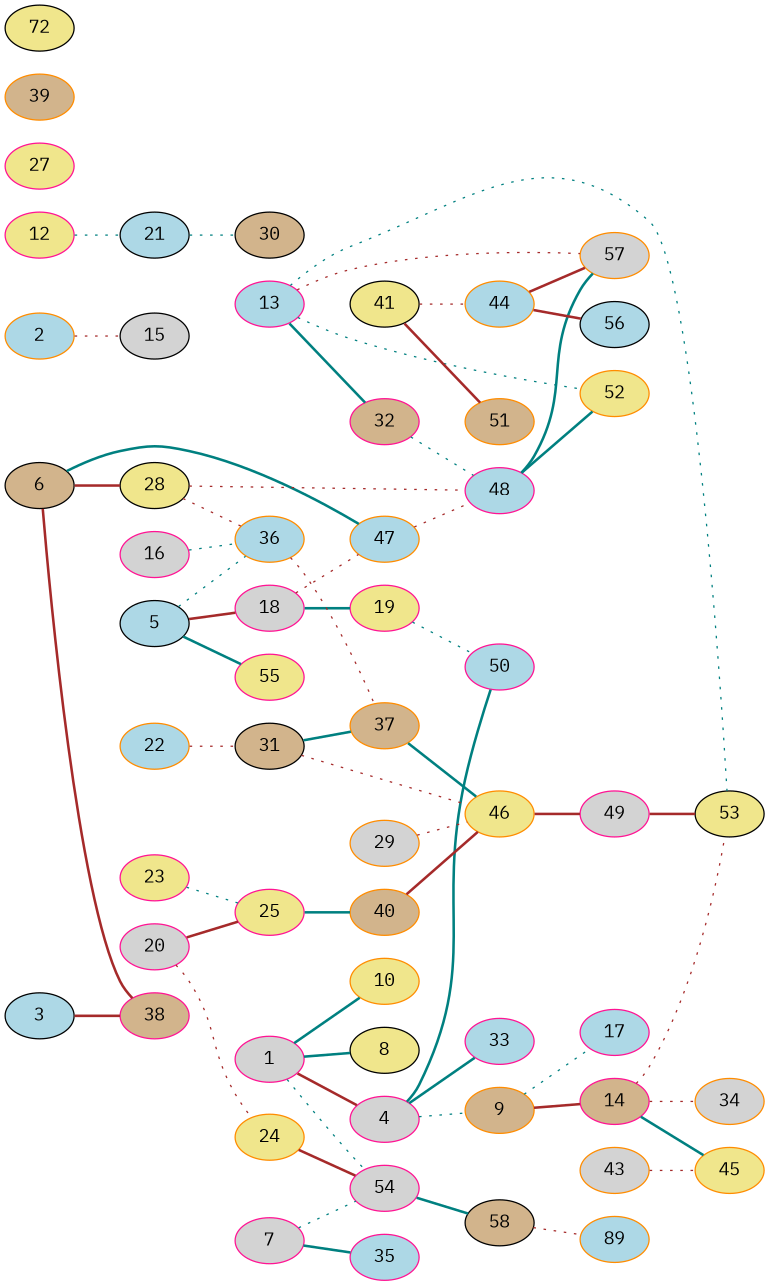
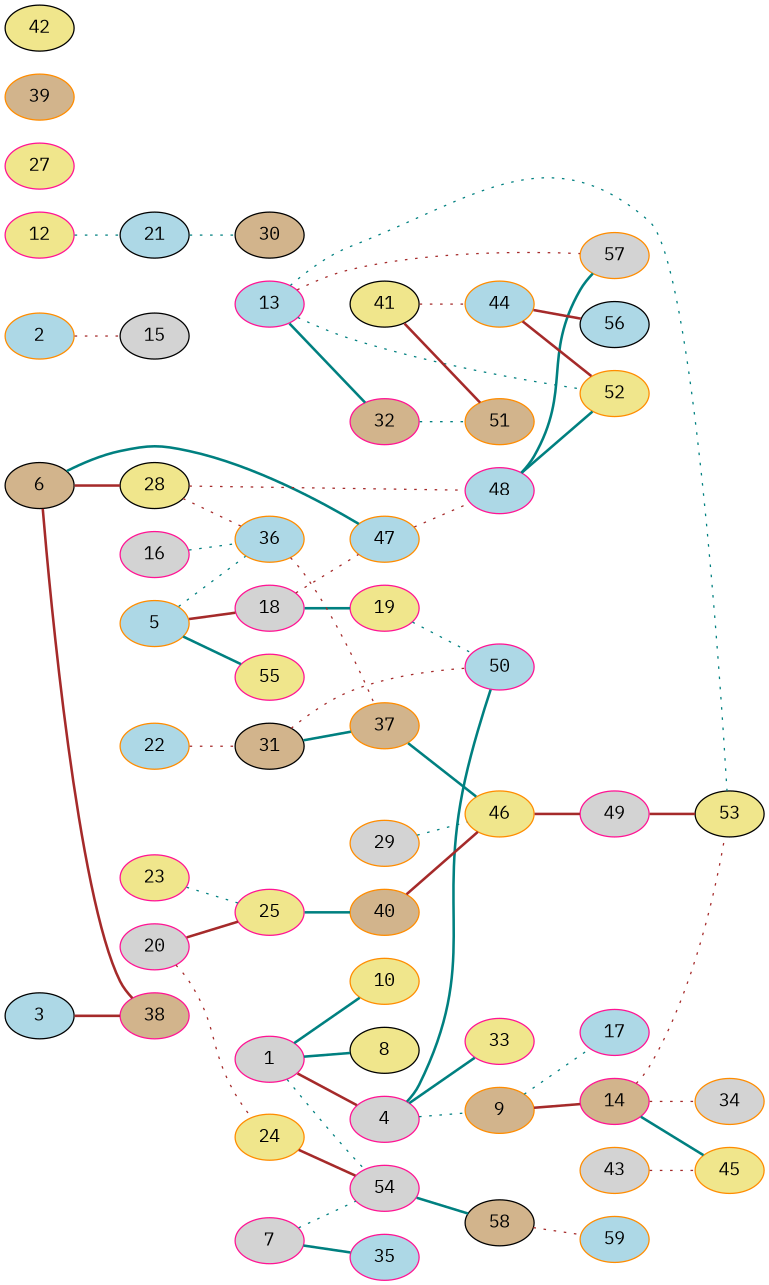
(40, 28) -> (40, 28)
(557, 280) -> (552, 345)
(442, 456) -> (442, 422)
(155, 624) -> (155, 624)
(385, 780) -> (377, 682)
(442, 829) -> (442, 829)
(500, 1041) -> (500, 1041)
(615, 1239) -> (615, 1239)
